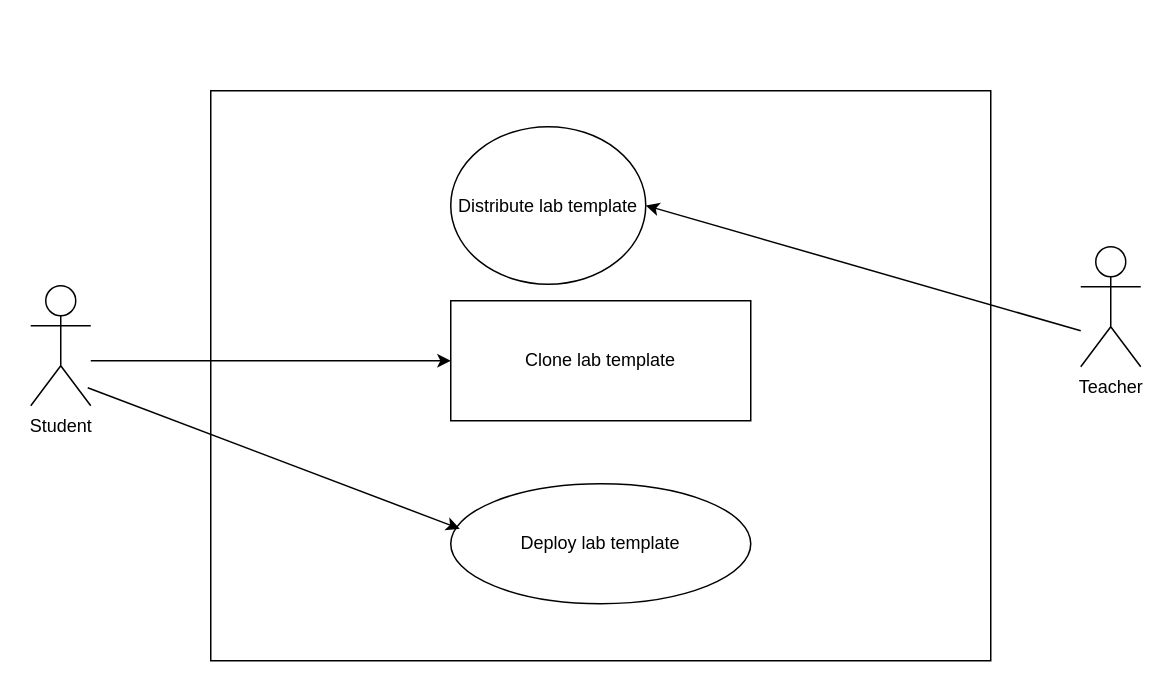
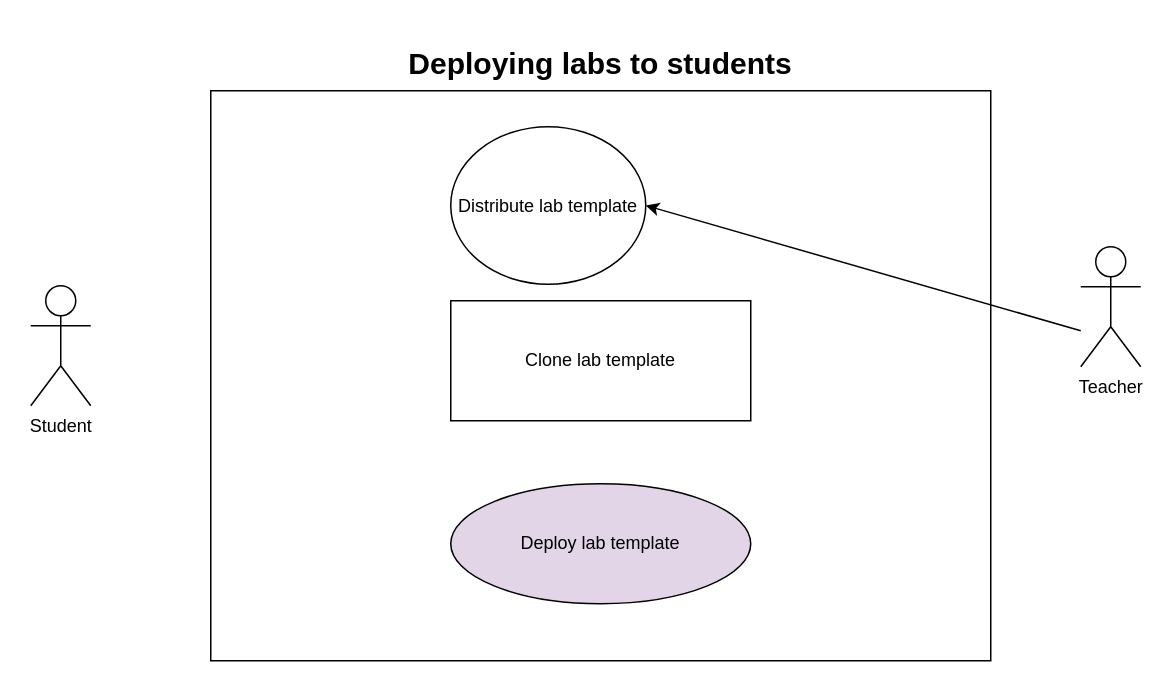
none -> (601, 61)
(266, 361) -> none
(269, 457) -> none
(601, 544) -> (601, 544)
